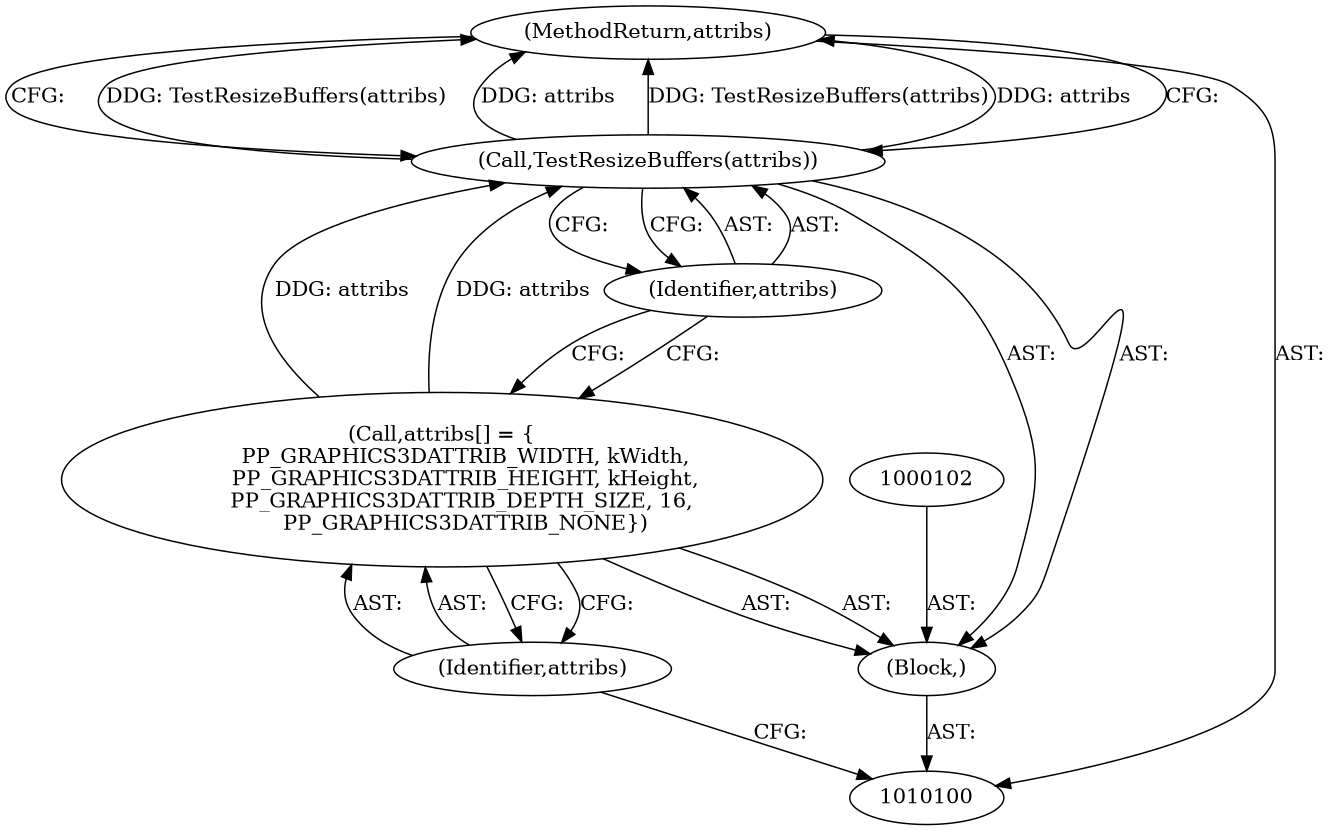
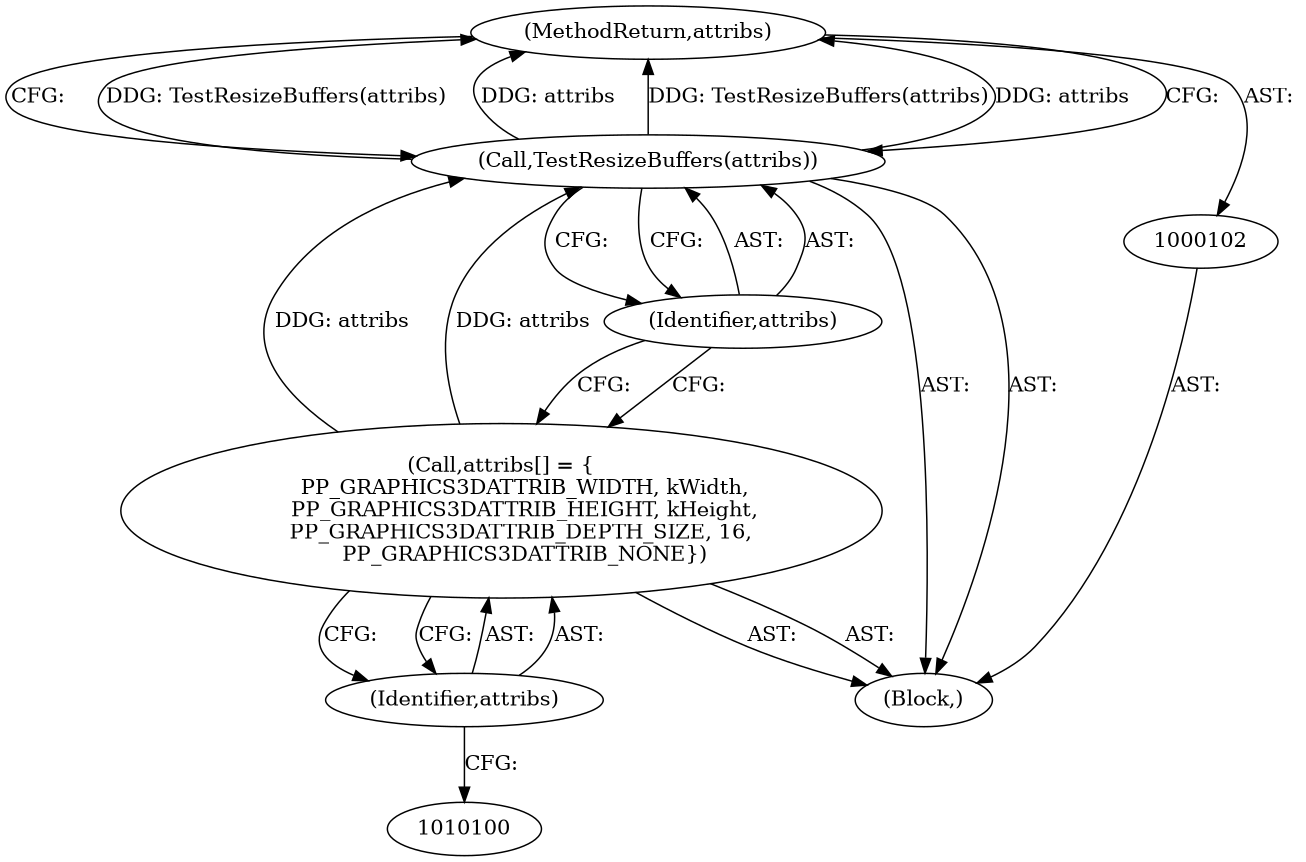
(1275, 310) -> (1144, 61)
(927, 726) -> none
